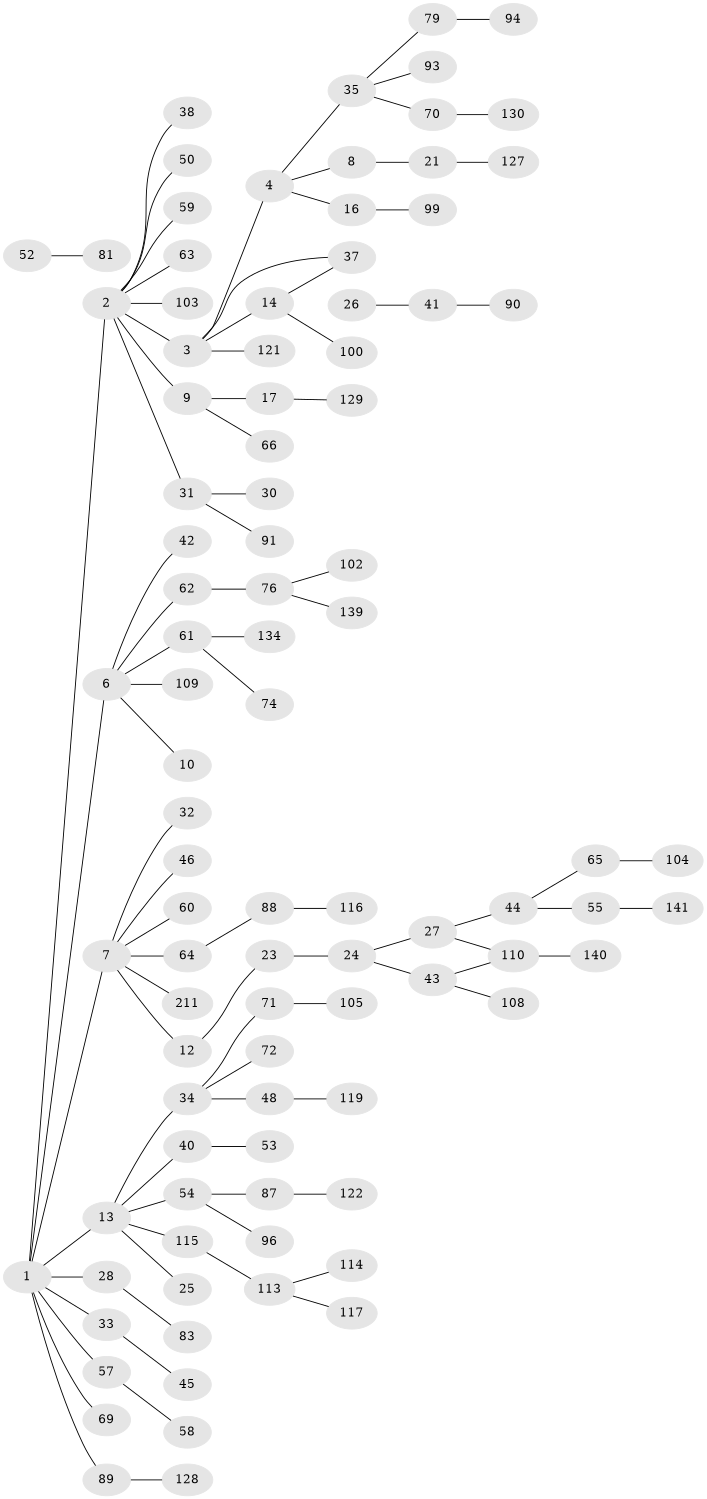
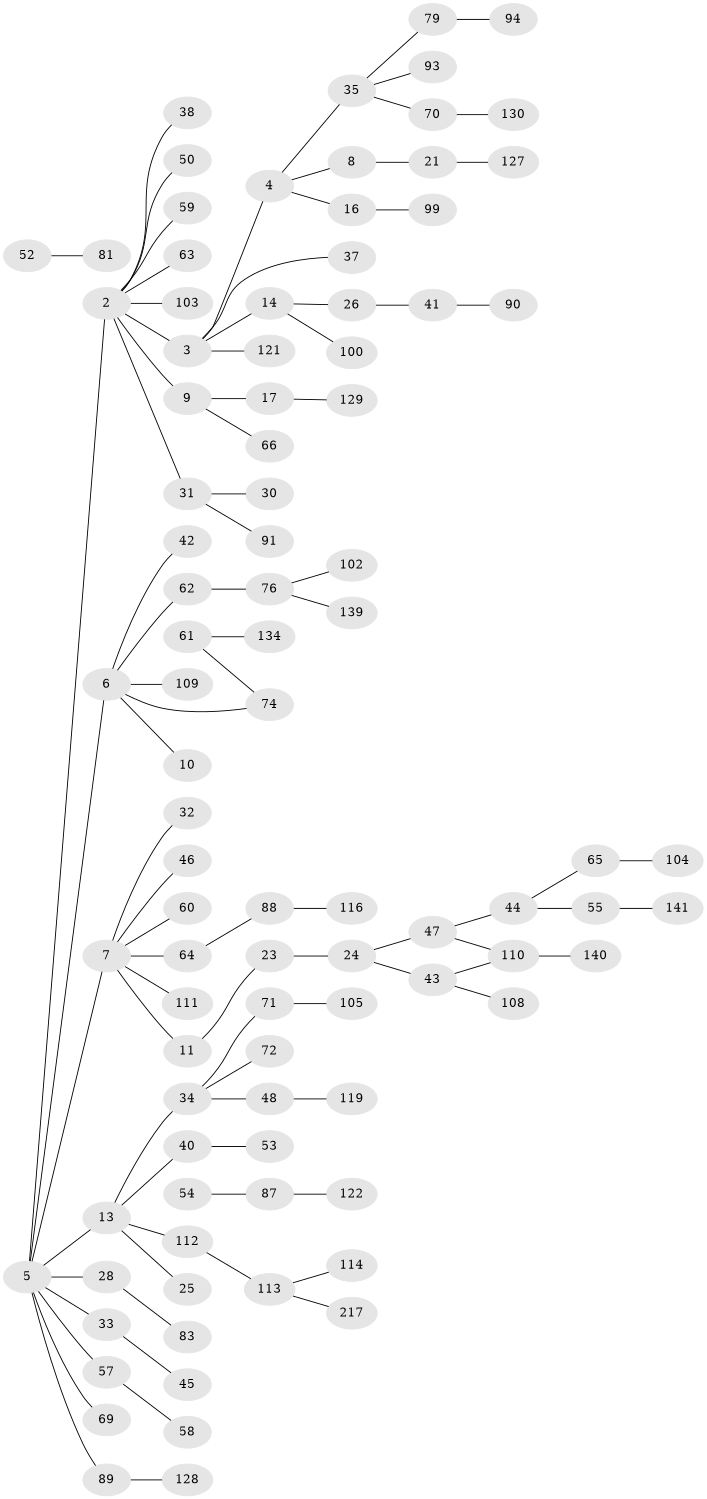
(311, 280) -> (311, 304)
(147, 660) -> (185, 711)
(433, 932) -> (433, 932)
(188, 1004) -> (188, 1004)
(188, 1051) -> (188, 1051)
(147, 1206) -> none
(188, 1242) -> (188, 1242)
(270, 1242) -> none
(27, 1277) -> (27, 1277)
(352, 1313) -> (352, 1313)
